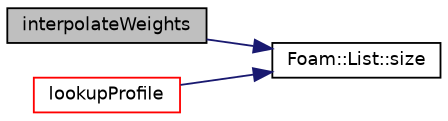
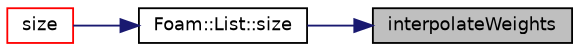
(230, 43) -> (331, 26)
(107, 95) -> (40, 26)
